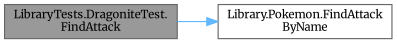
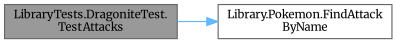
(91, 22) -> (91, 22)
